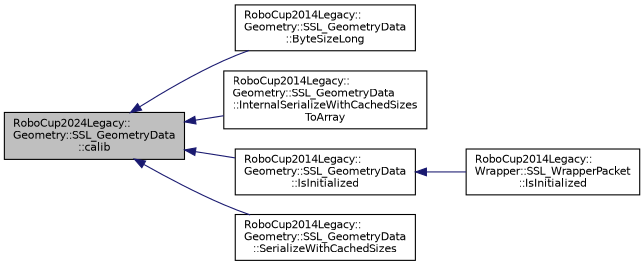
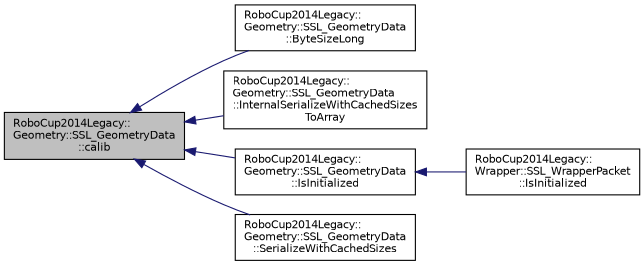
(94, 136) -> (94, 136)
